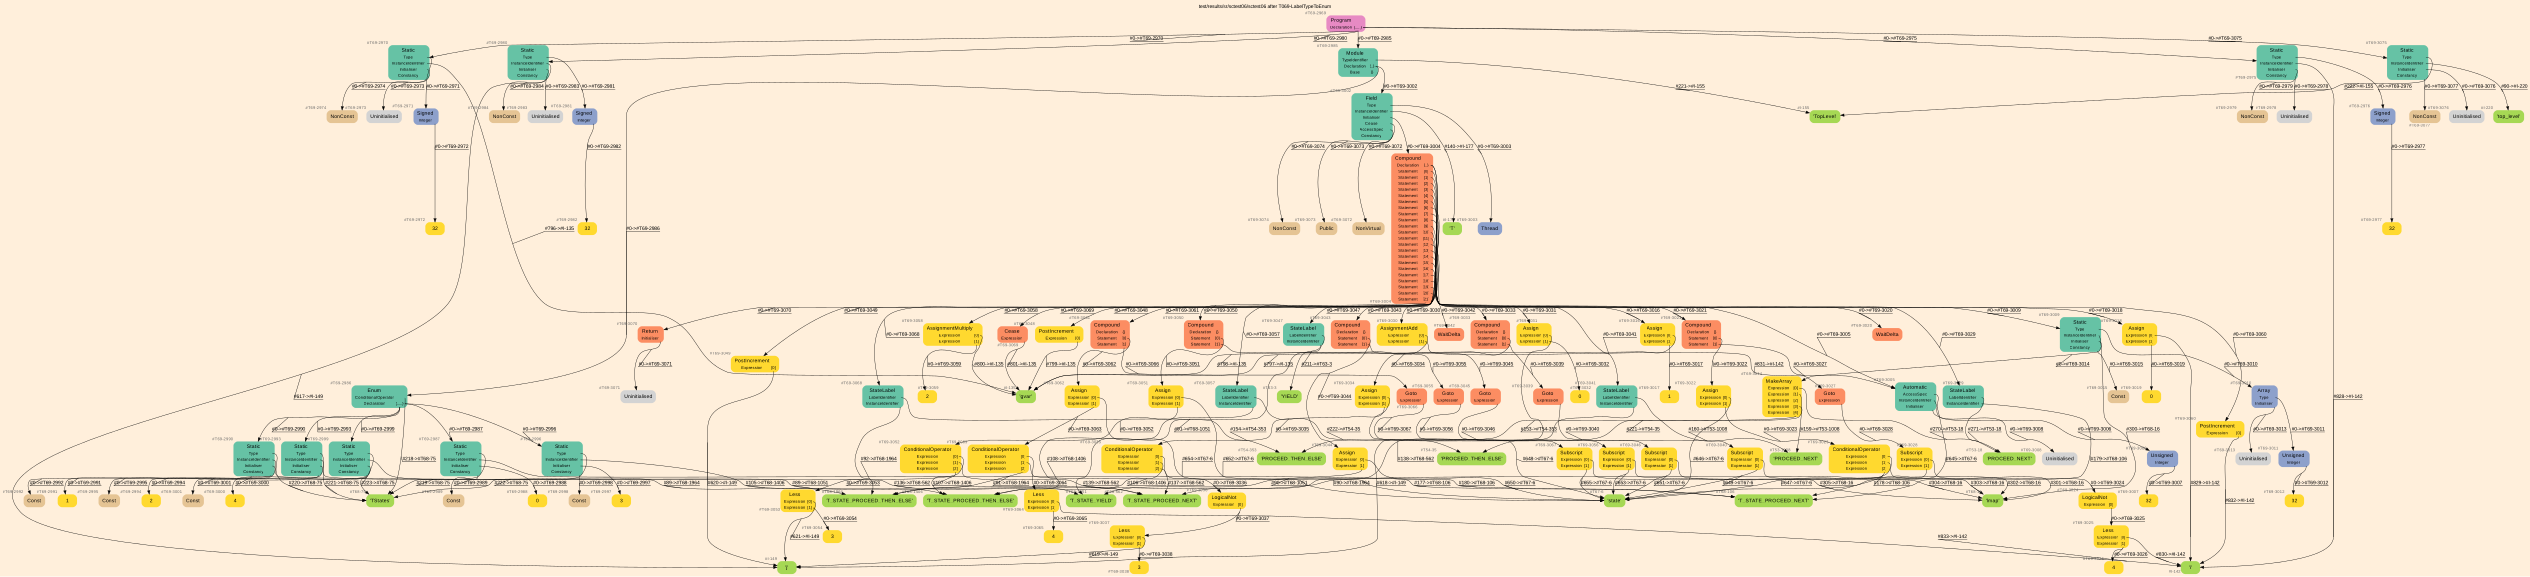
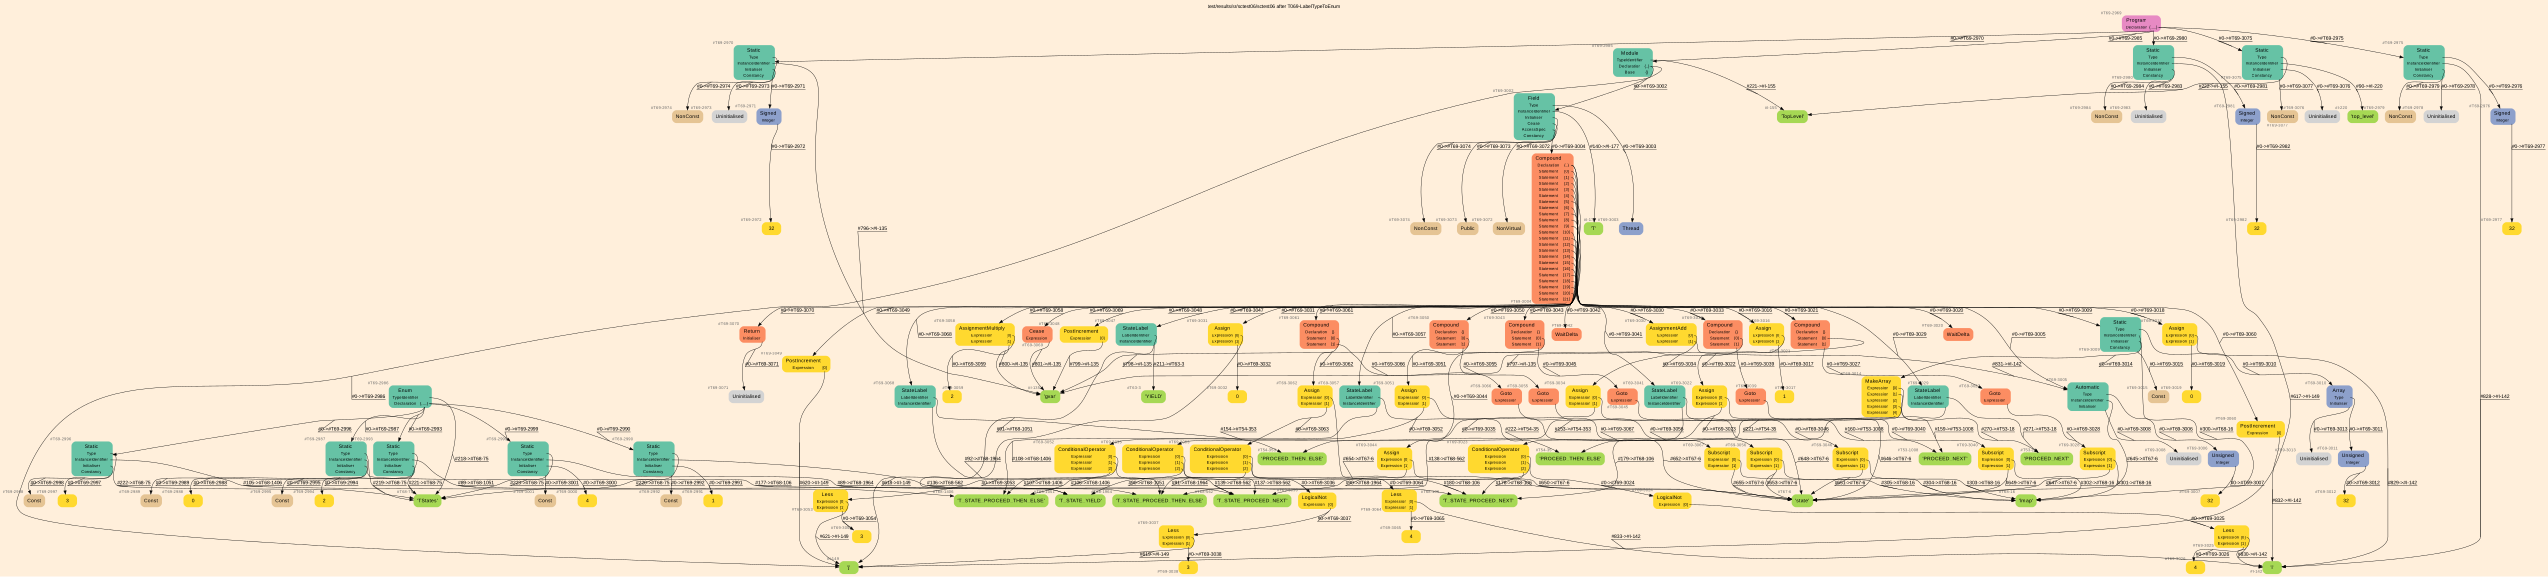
(779, 83) -> (416, 364)
(1915, 394) -> (2087, 394)
(375, 397) -> (405, 397)
